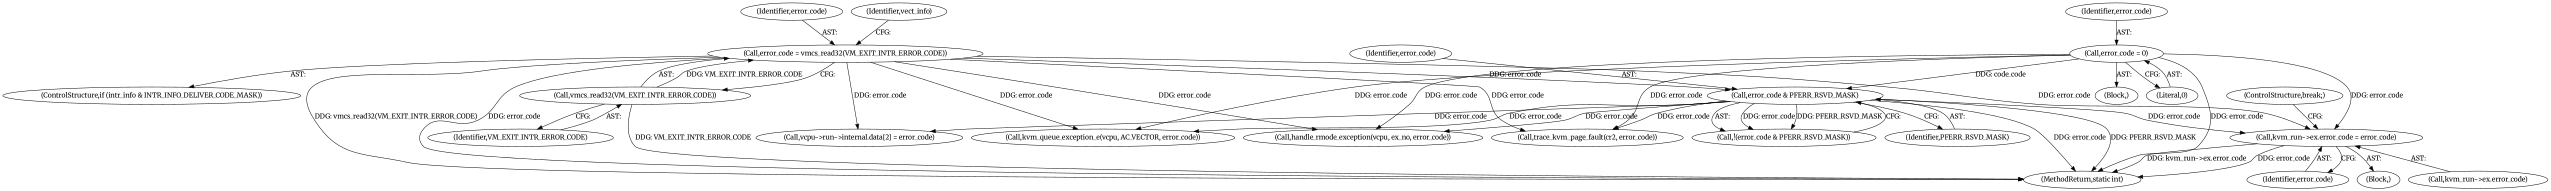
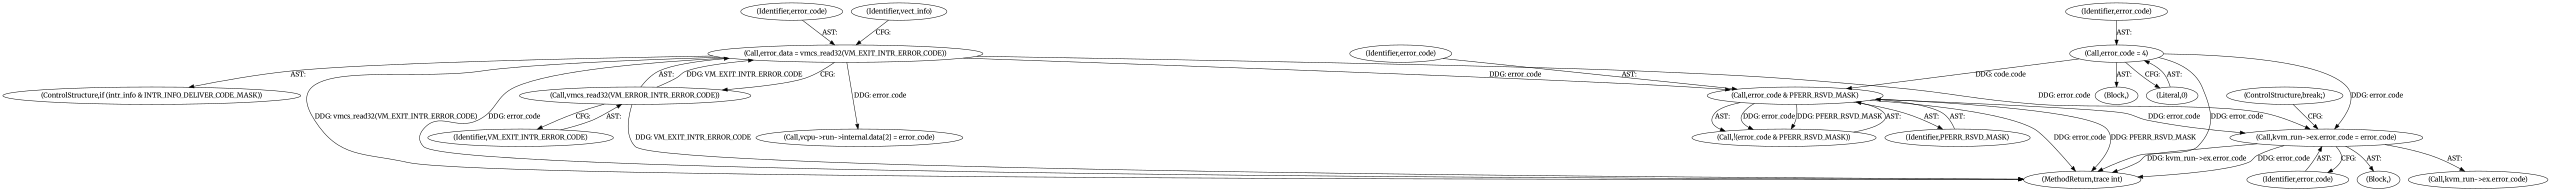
(845, 54) -> (845, 54)
(2117, 54) -> (2117, 54)
(635, 96) -> (635, 96)
(1333, 117) -> none
(1894, 117) -> (1894, 117)
(1932, 117) -> (1932, 117)
(1103, 138) -> none
(1363, 138) -> none
(1587, 138) -> none
(2405, 160) -> (2424, 153)
(2082, 180) -> (2082, 180)
